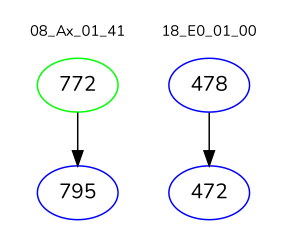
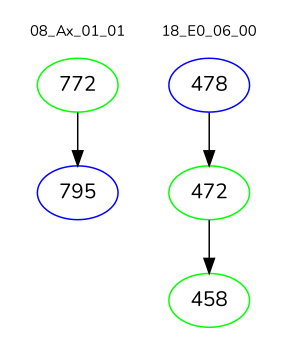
(78, 32) -> (78, 32)
(209, 32) -> (209, 32)
(209, 193) -> (209, 193)
none -> (209, 300)
